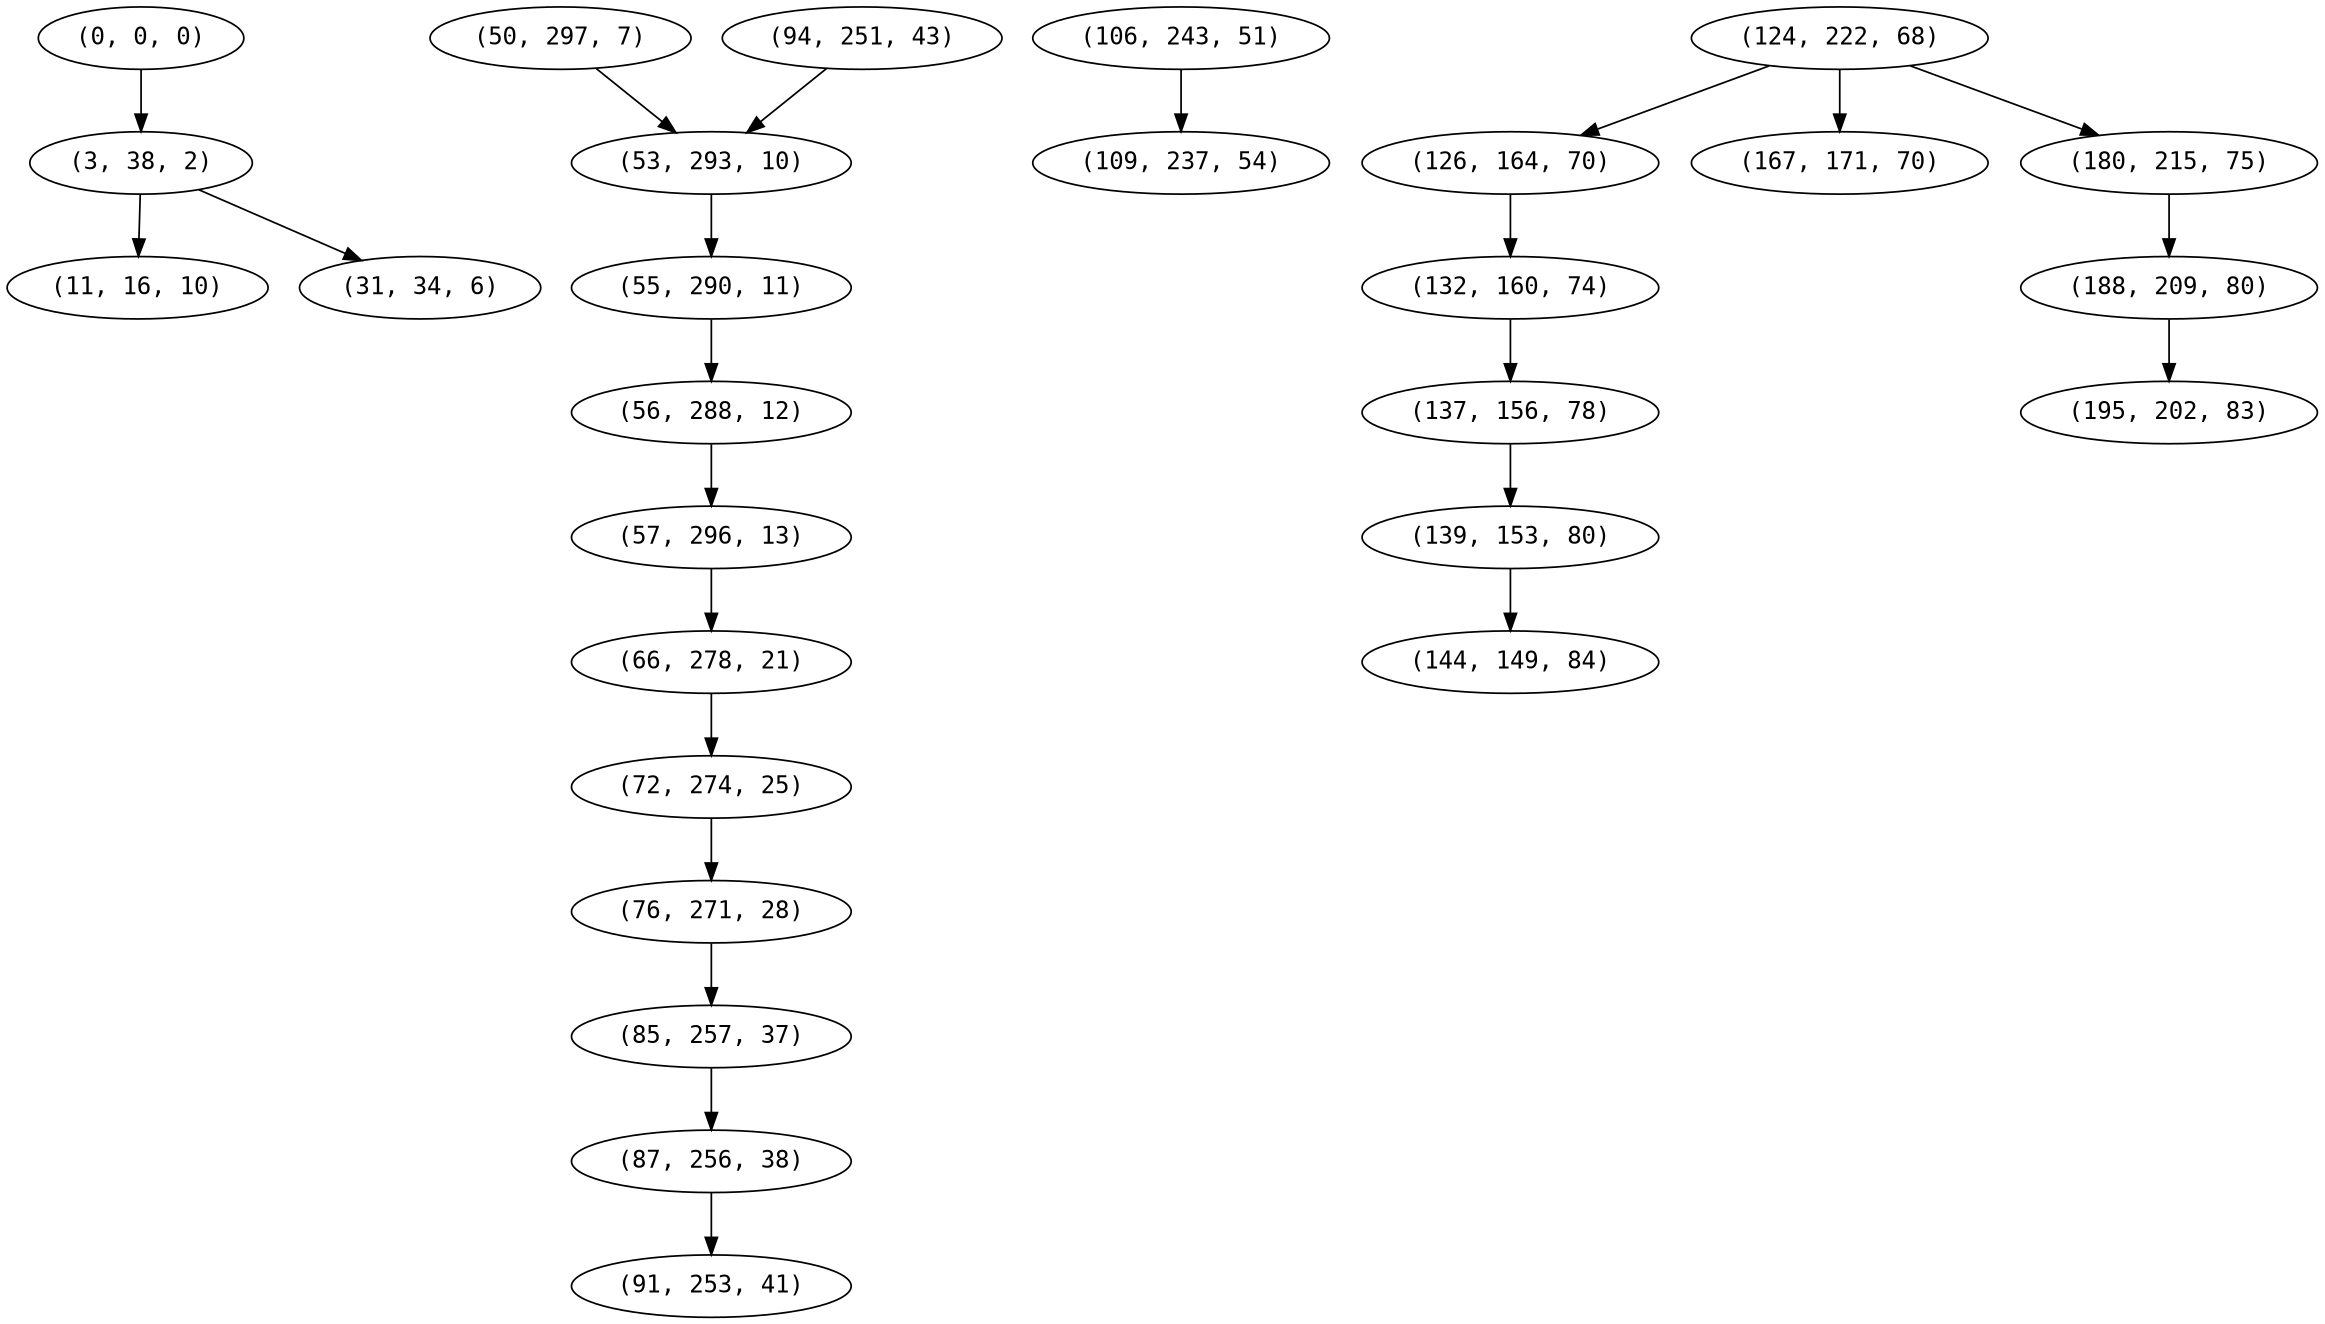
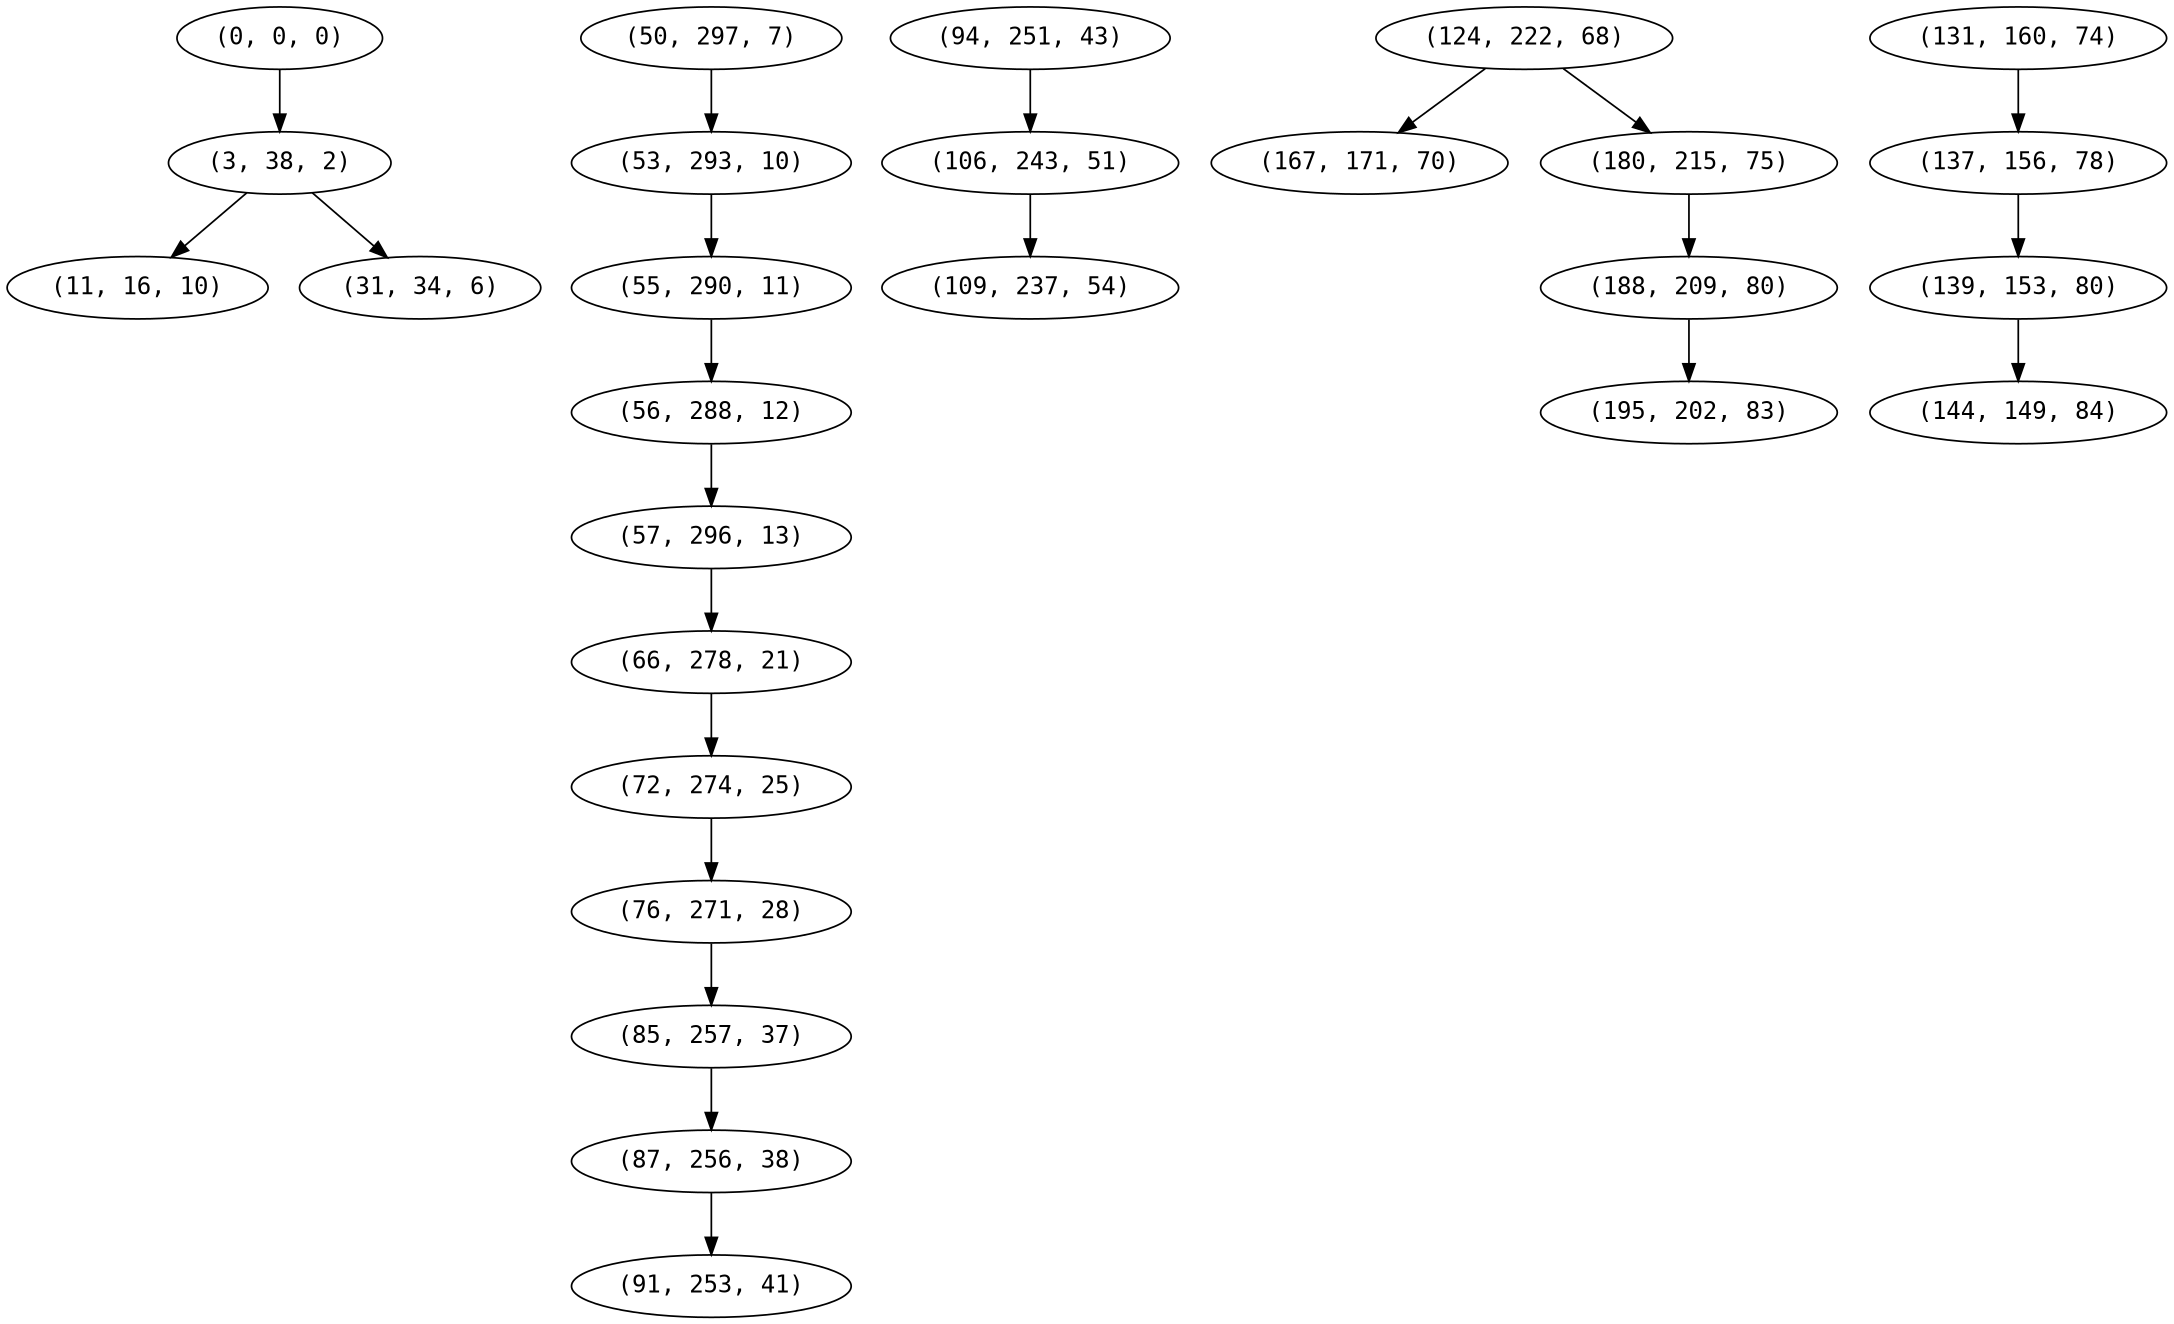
(793, 95) -> (1030, 92)
(1510, 163) -> none
(1510, 288) -> (2018, 38)
